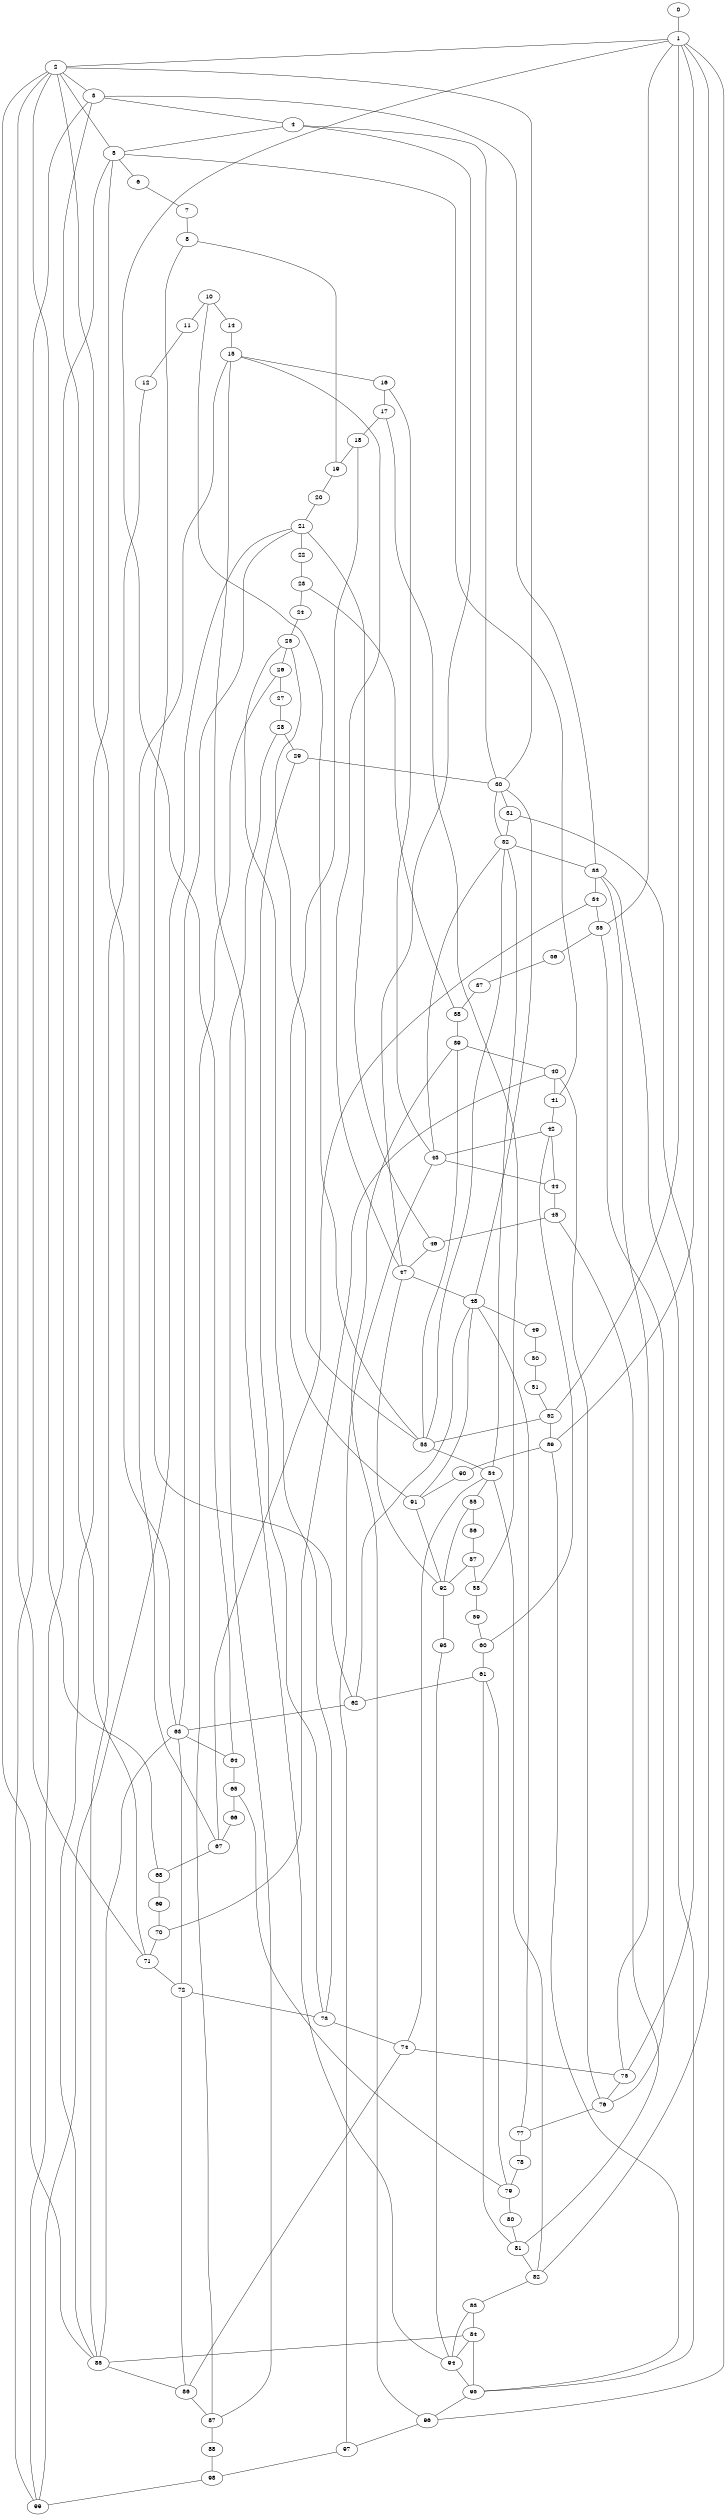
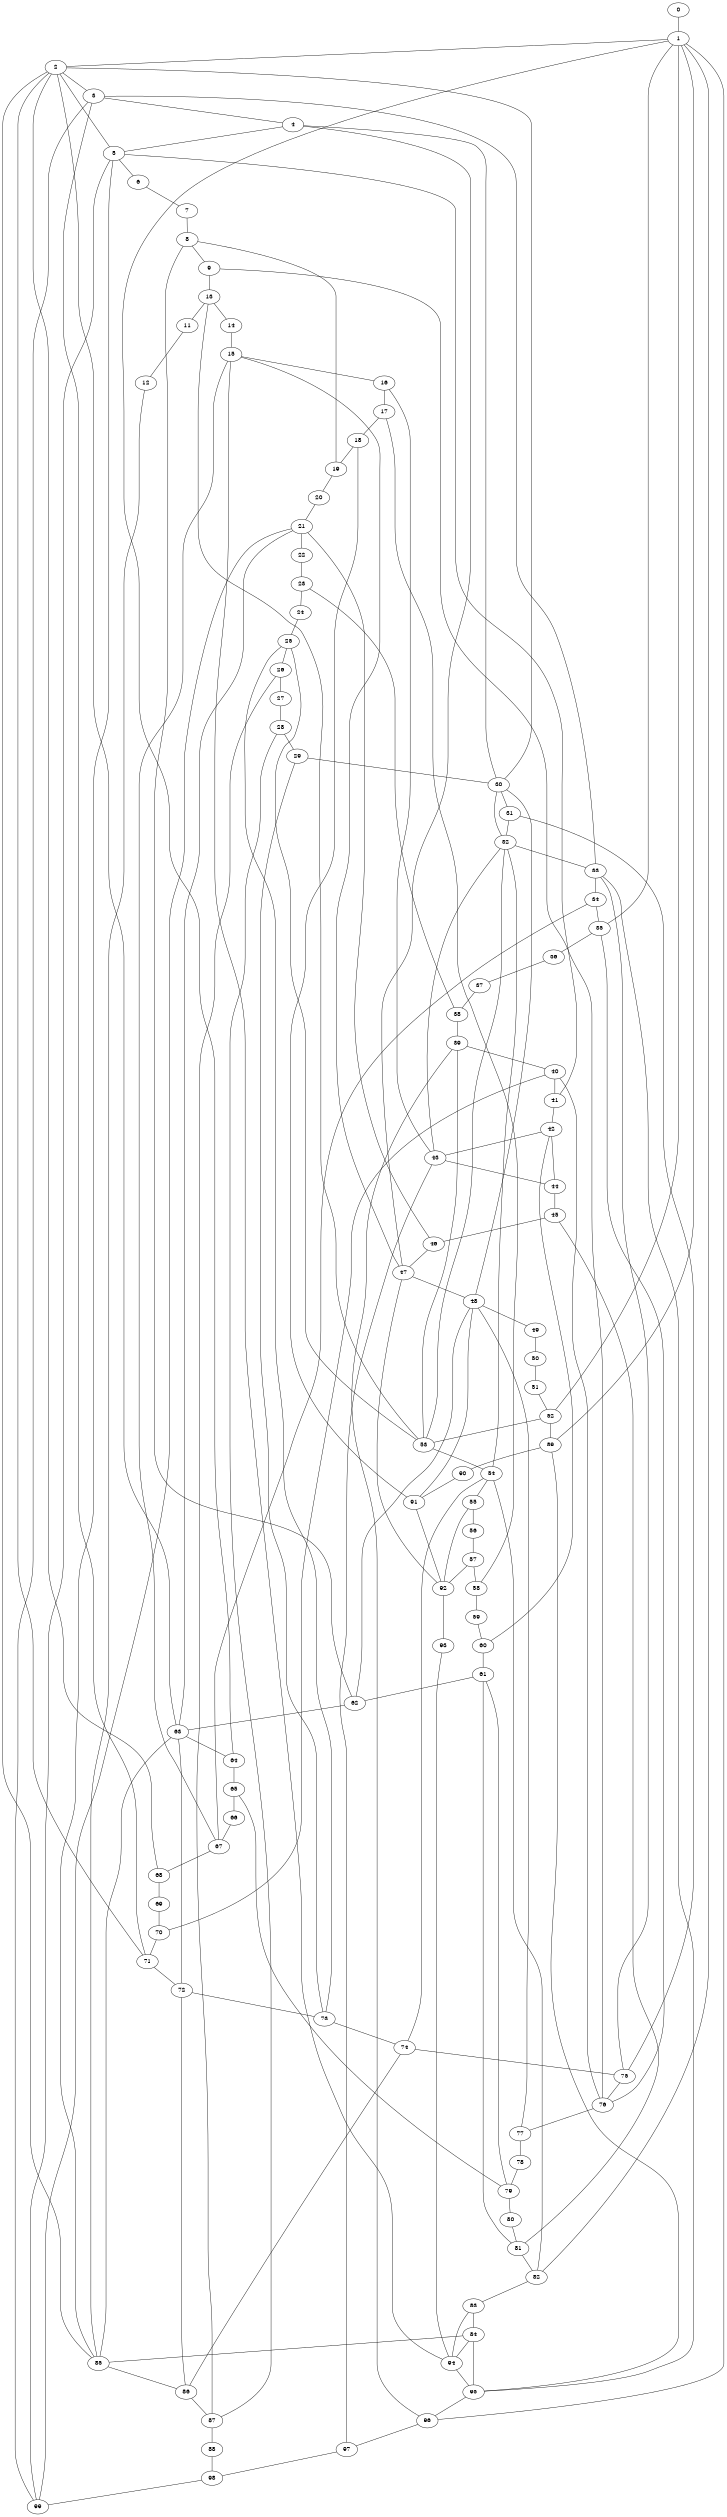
none -> (209, 268)
(209, 297) -> (209, 297)
